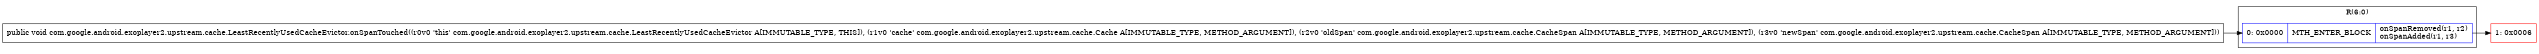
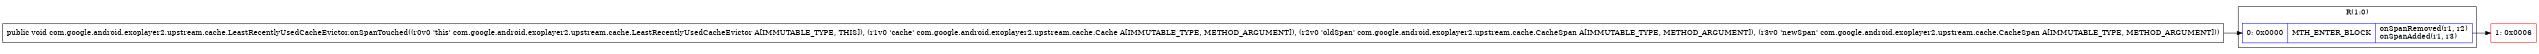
(2357, 13) -> (2357, 13)
